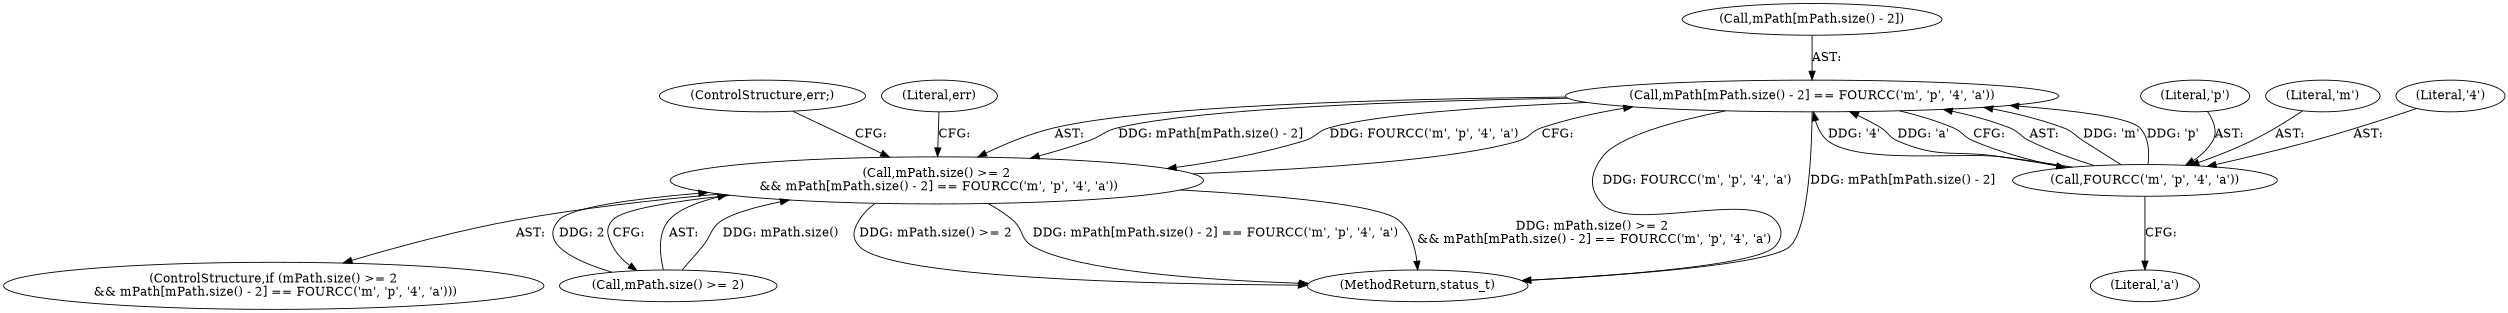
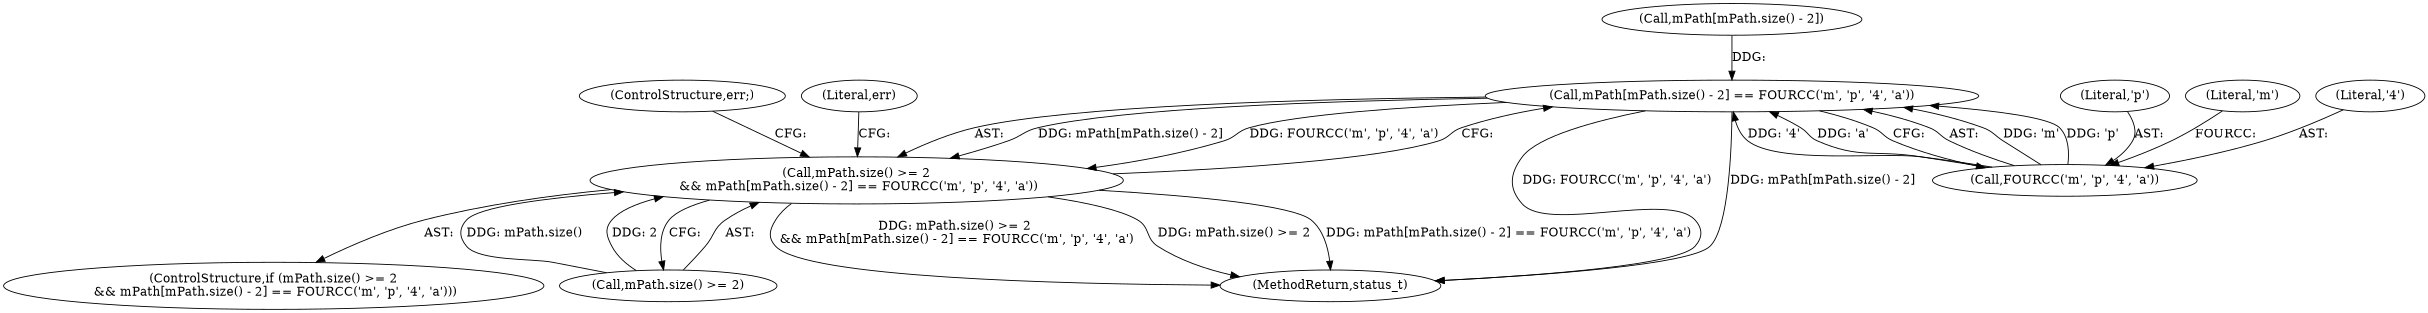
(1829, 58) -> (1751, 58)
(2292, 134) -> (2228, 134)
(2145, 286) -> none
